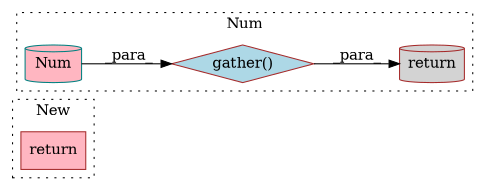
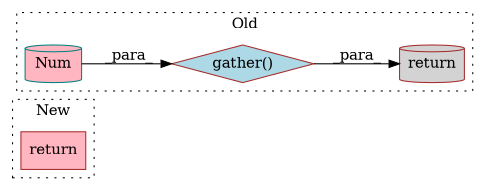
(245, 25) -> (245, 25)
